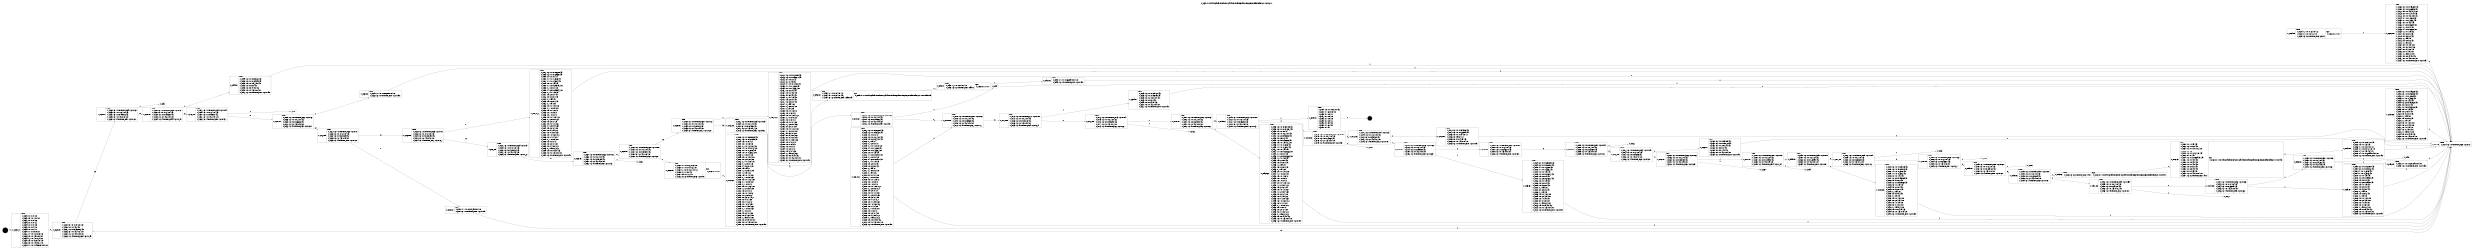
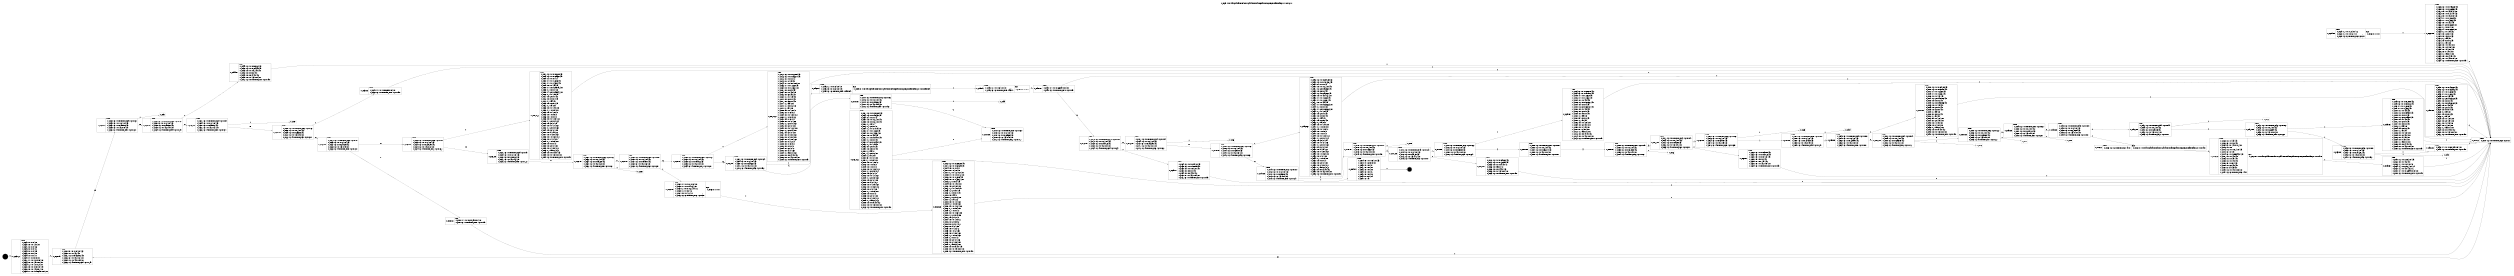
(1743, 84) -> (1748, 198)
(991, 121) -> (1075, 114)
